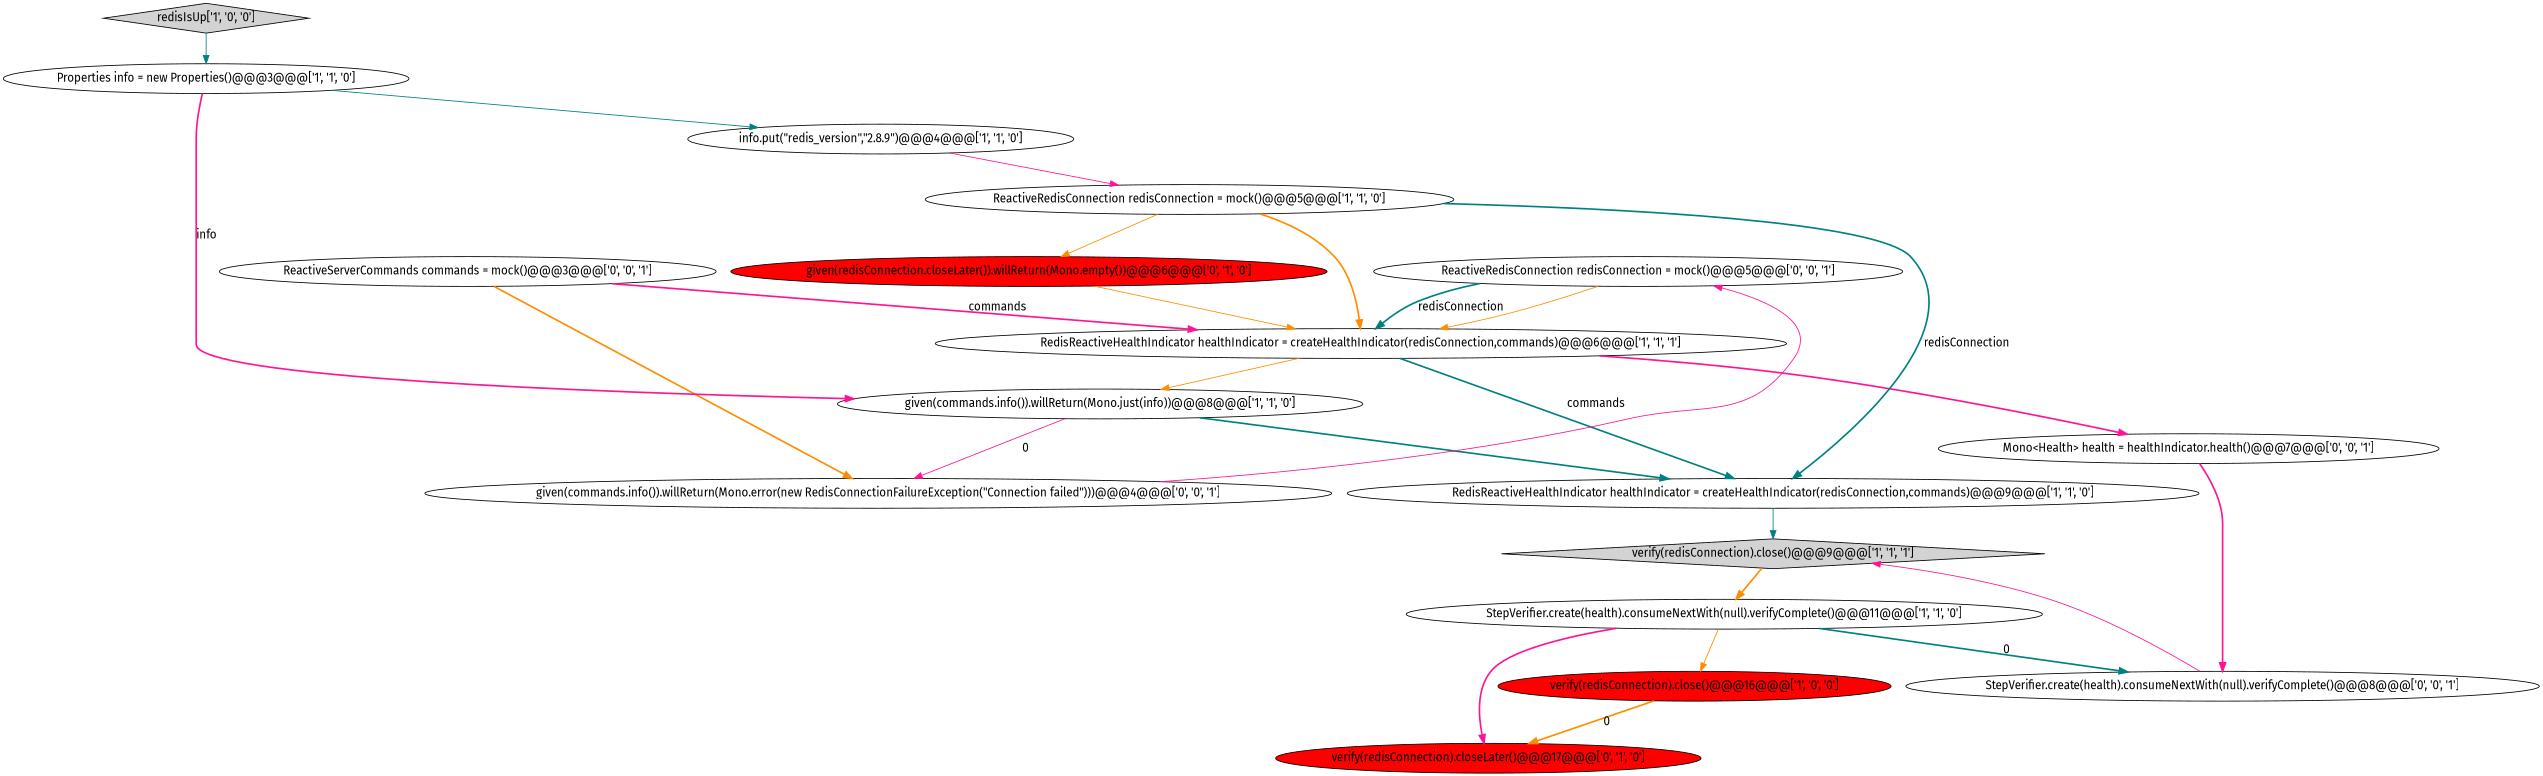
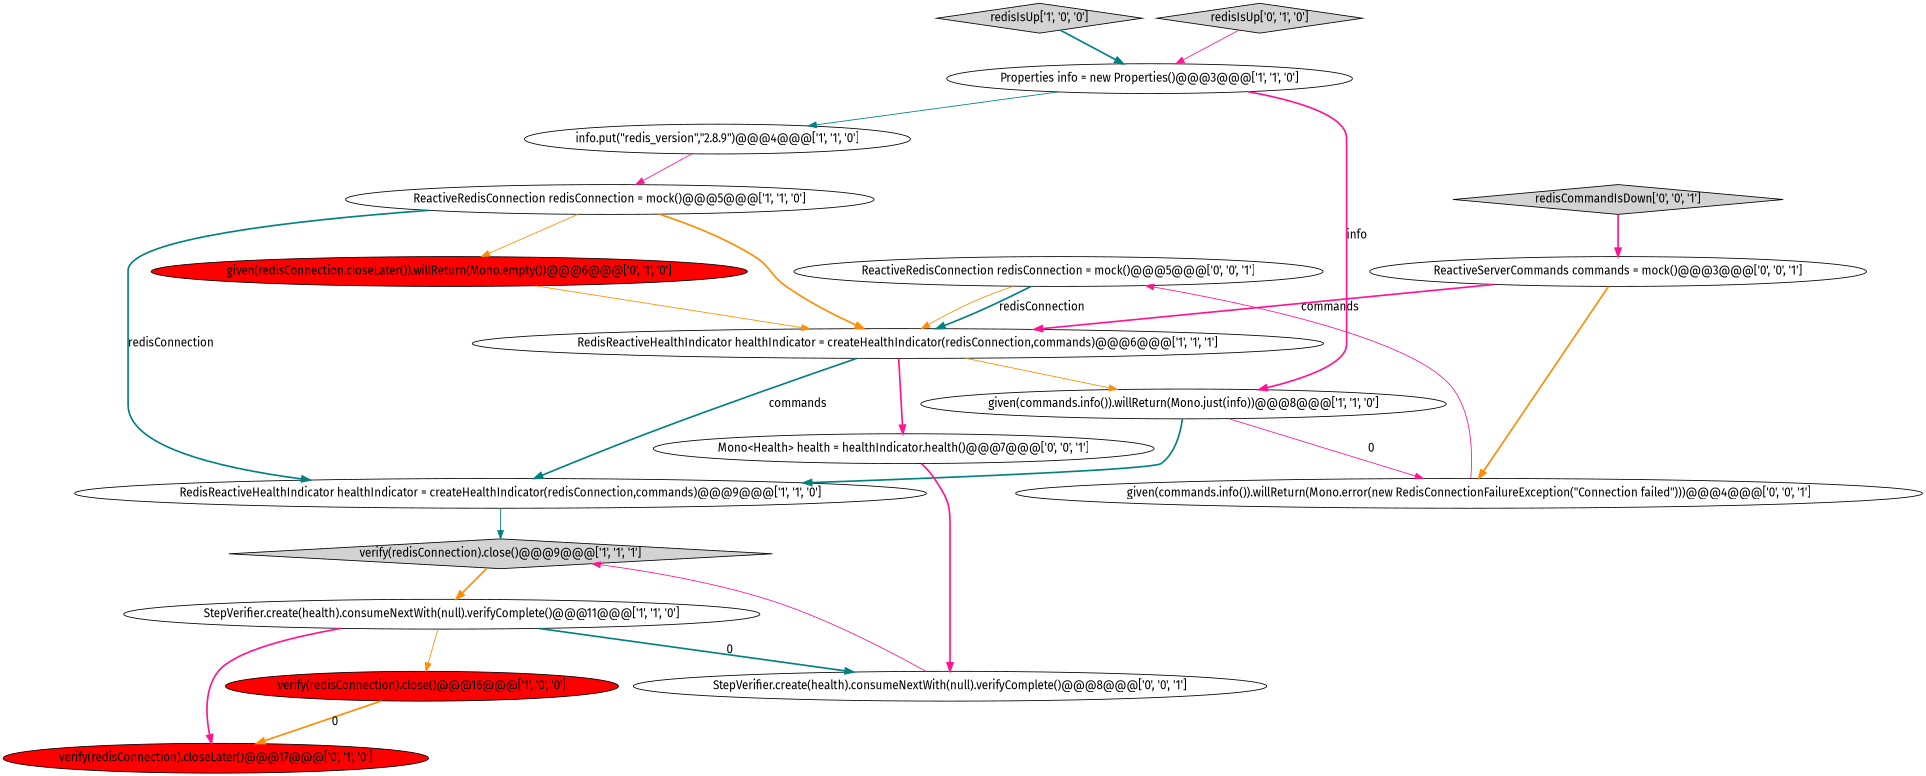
none -> (1260, 18)
(206, 44) -> (1088, 45)
none -> (1618, 199)
